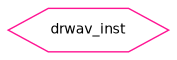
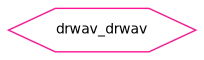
(88, 30) -> (102, 30)
